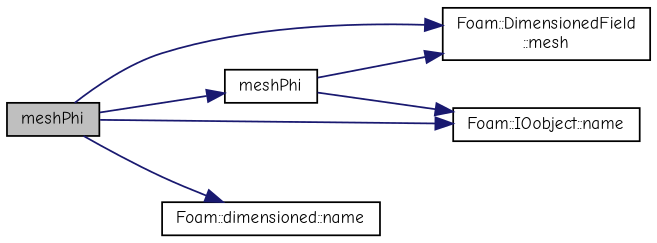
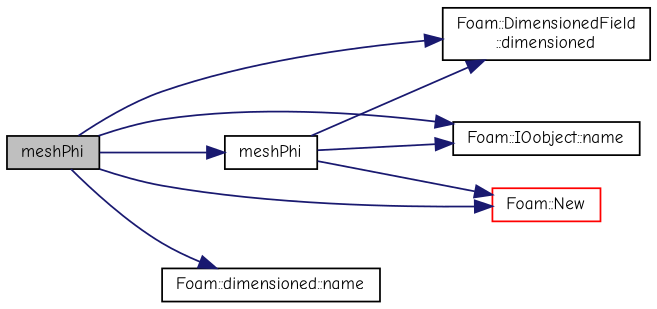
(546, 34) -> (546, 34)
none -> (546, 205)
